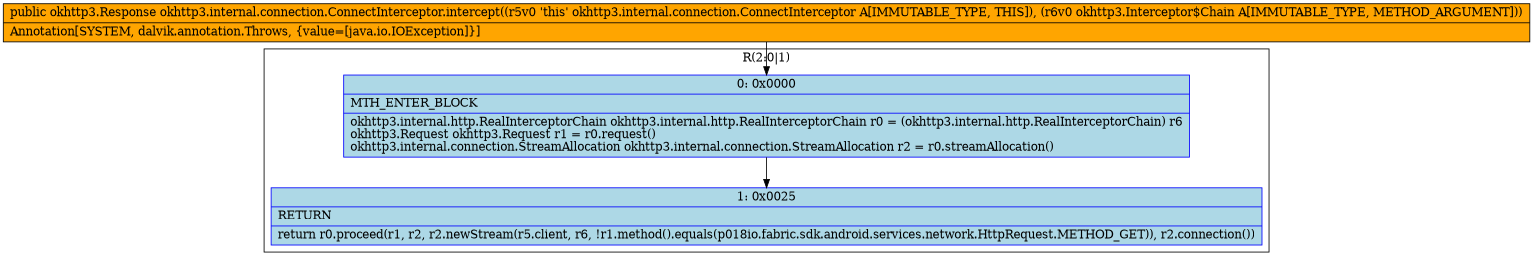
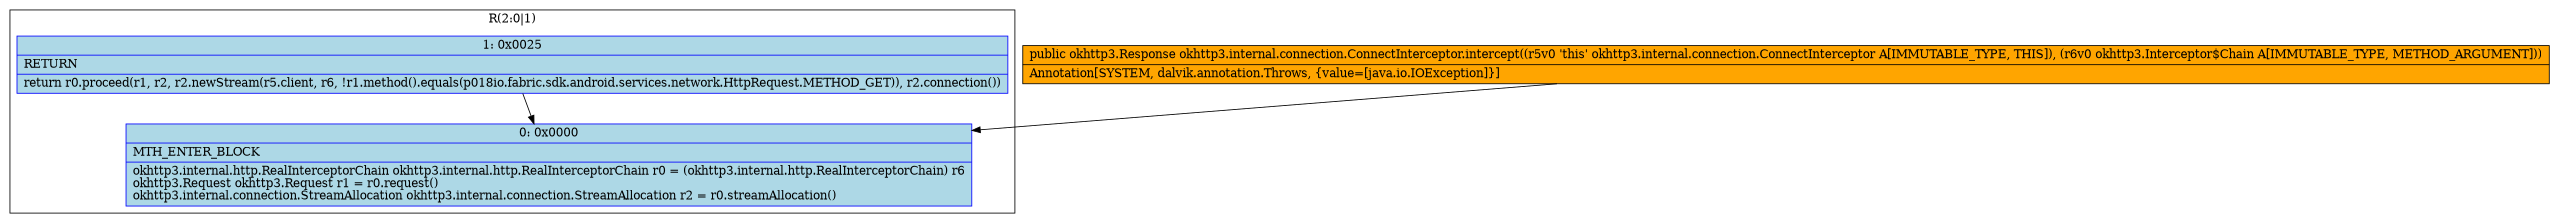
(767, 168) -> (527, 105)
